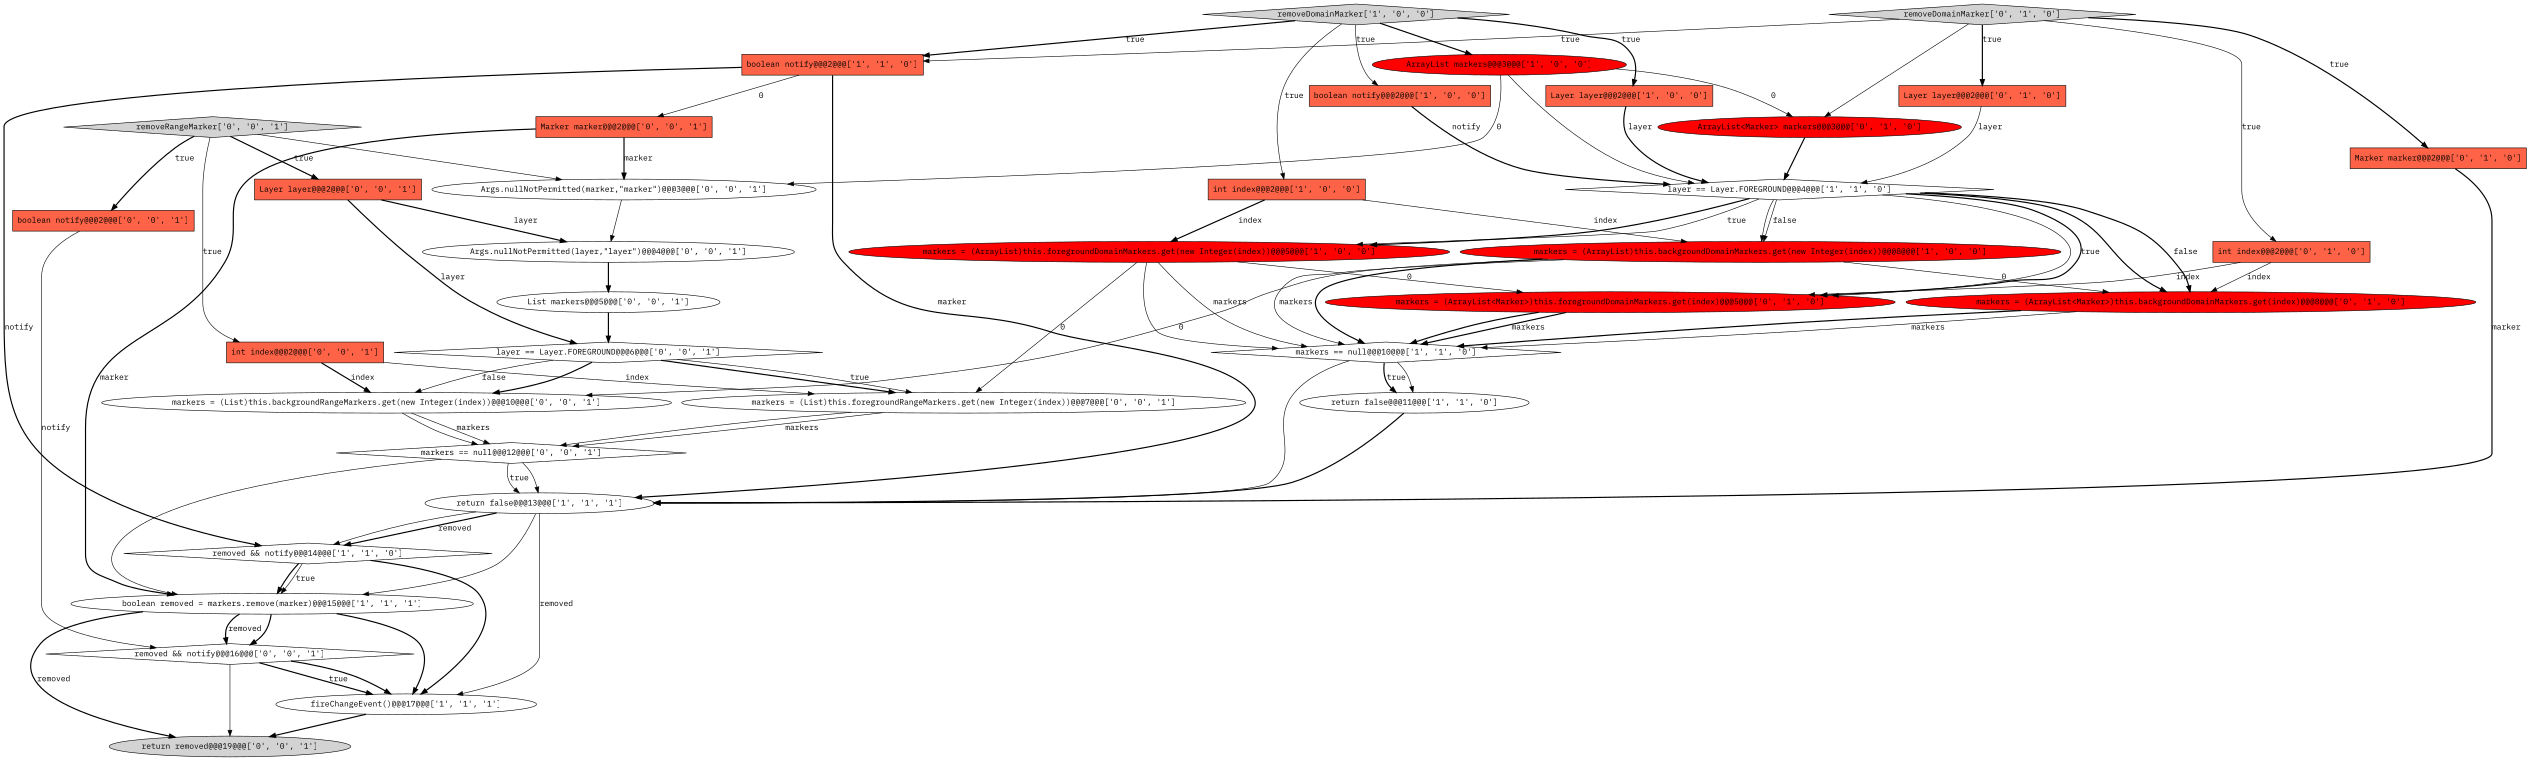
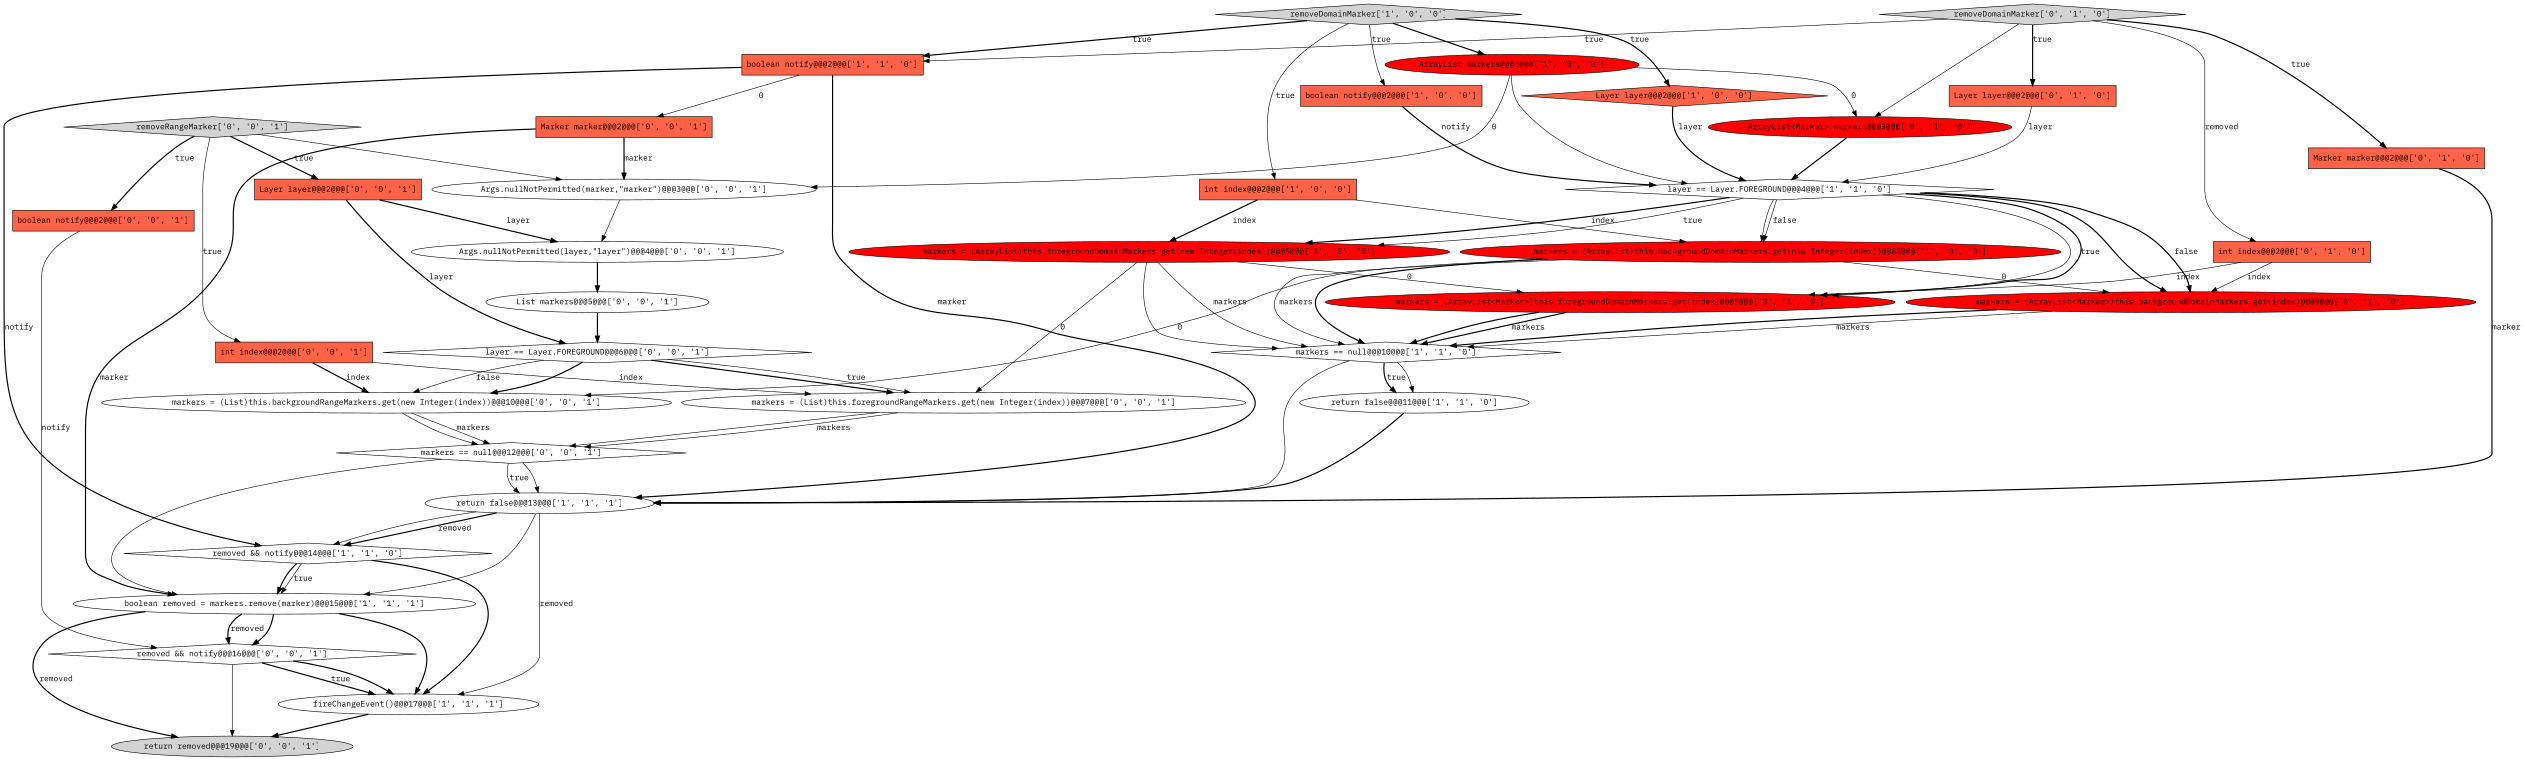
(1629, 96) -> (1674, 96)
(2252, 127) -> (2222, 127)
